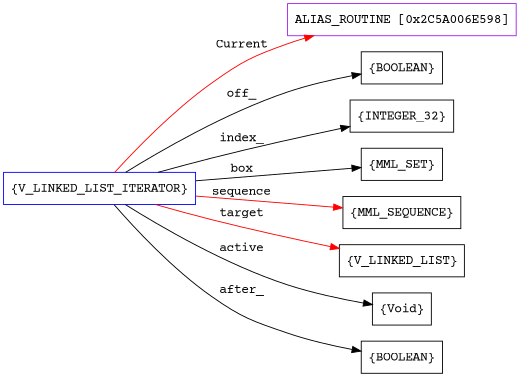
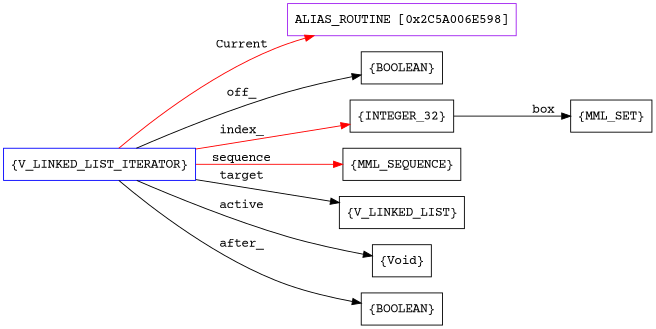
(249, 149) -> (268, 137)
(274, 175) -> (508, 116)
(243, 227) -> (263, 190)
